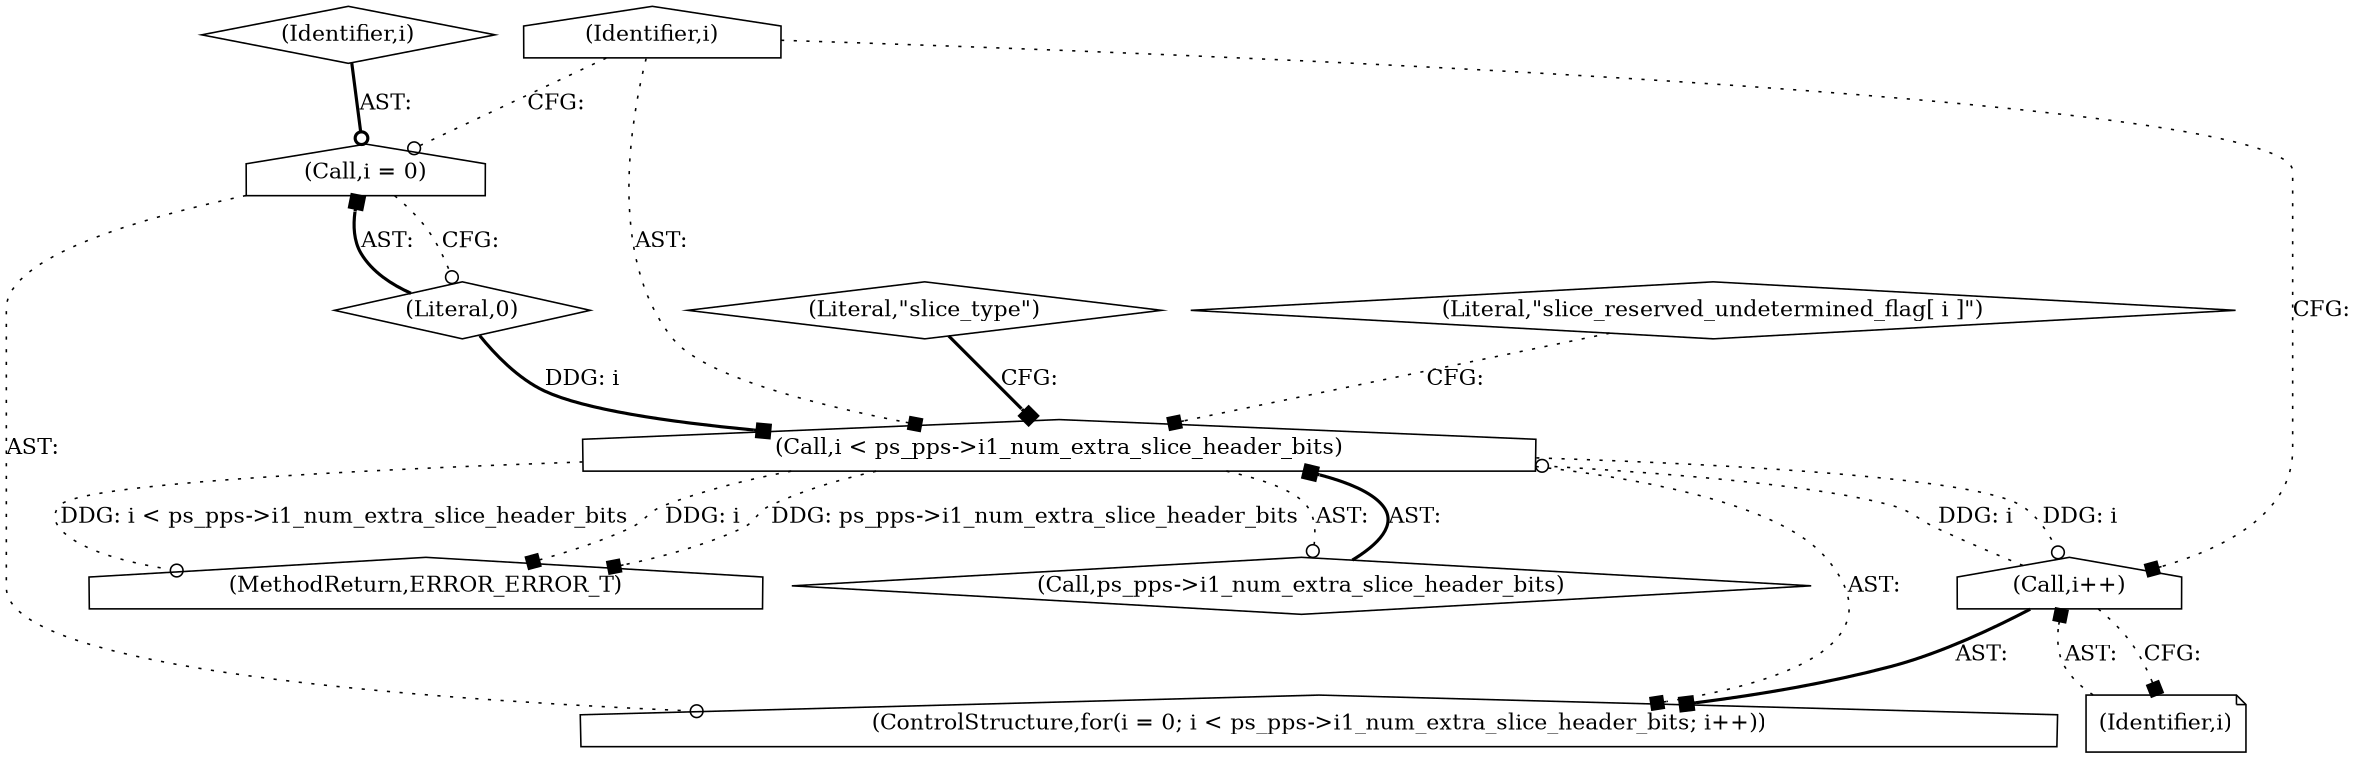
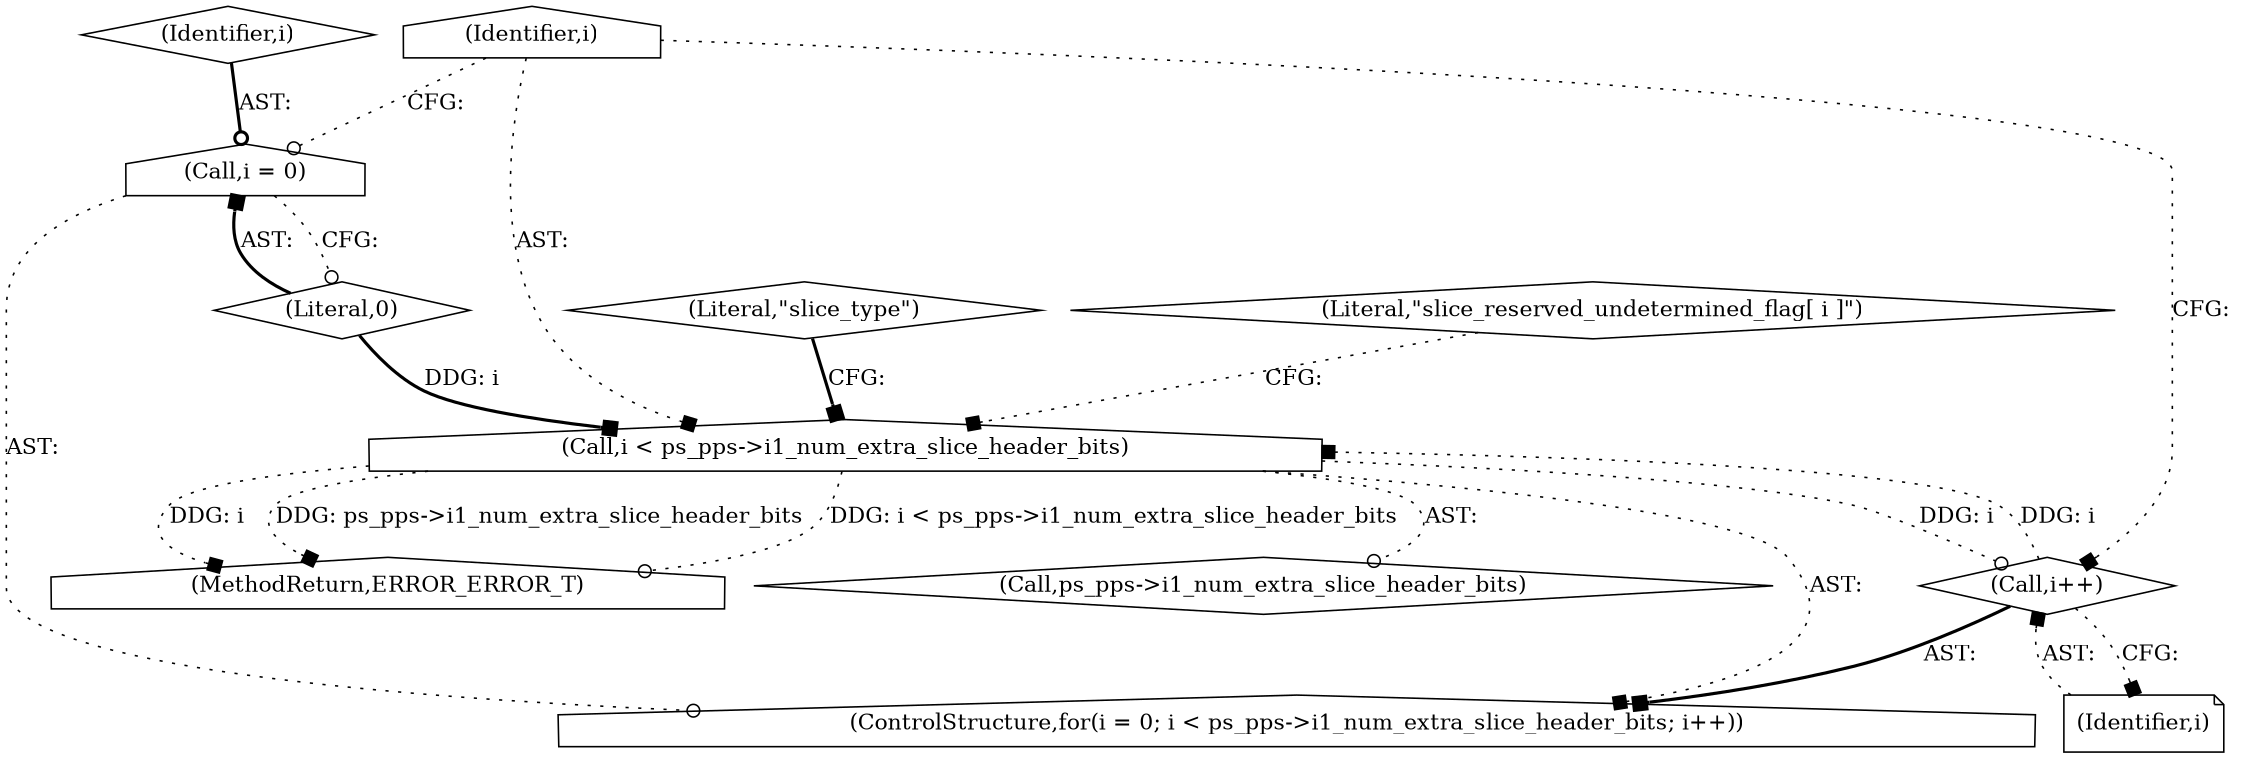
(1793, 487) -> (1704, 465)
(1383, 506) -> none
(2069, 586) -> (2047, 586)
